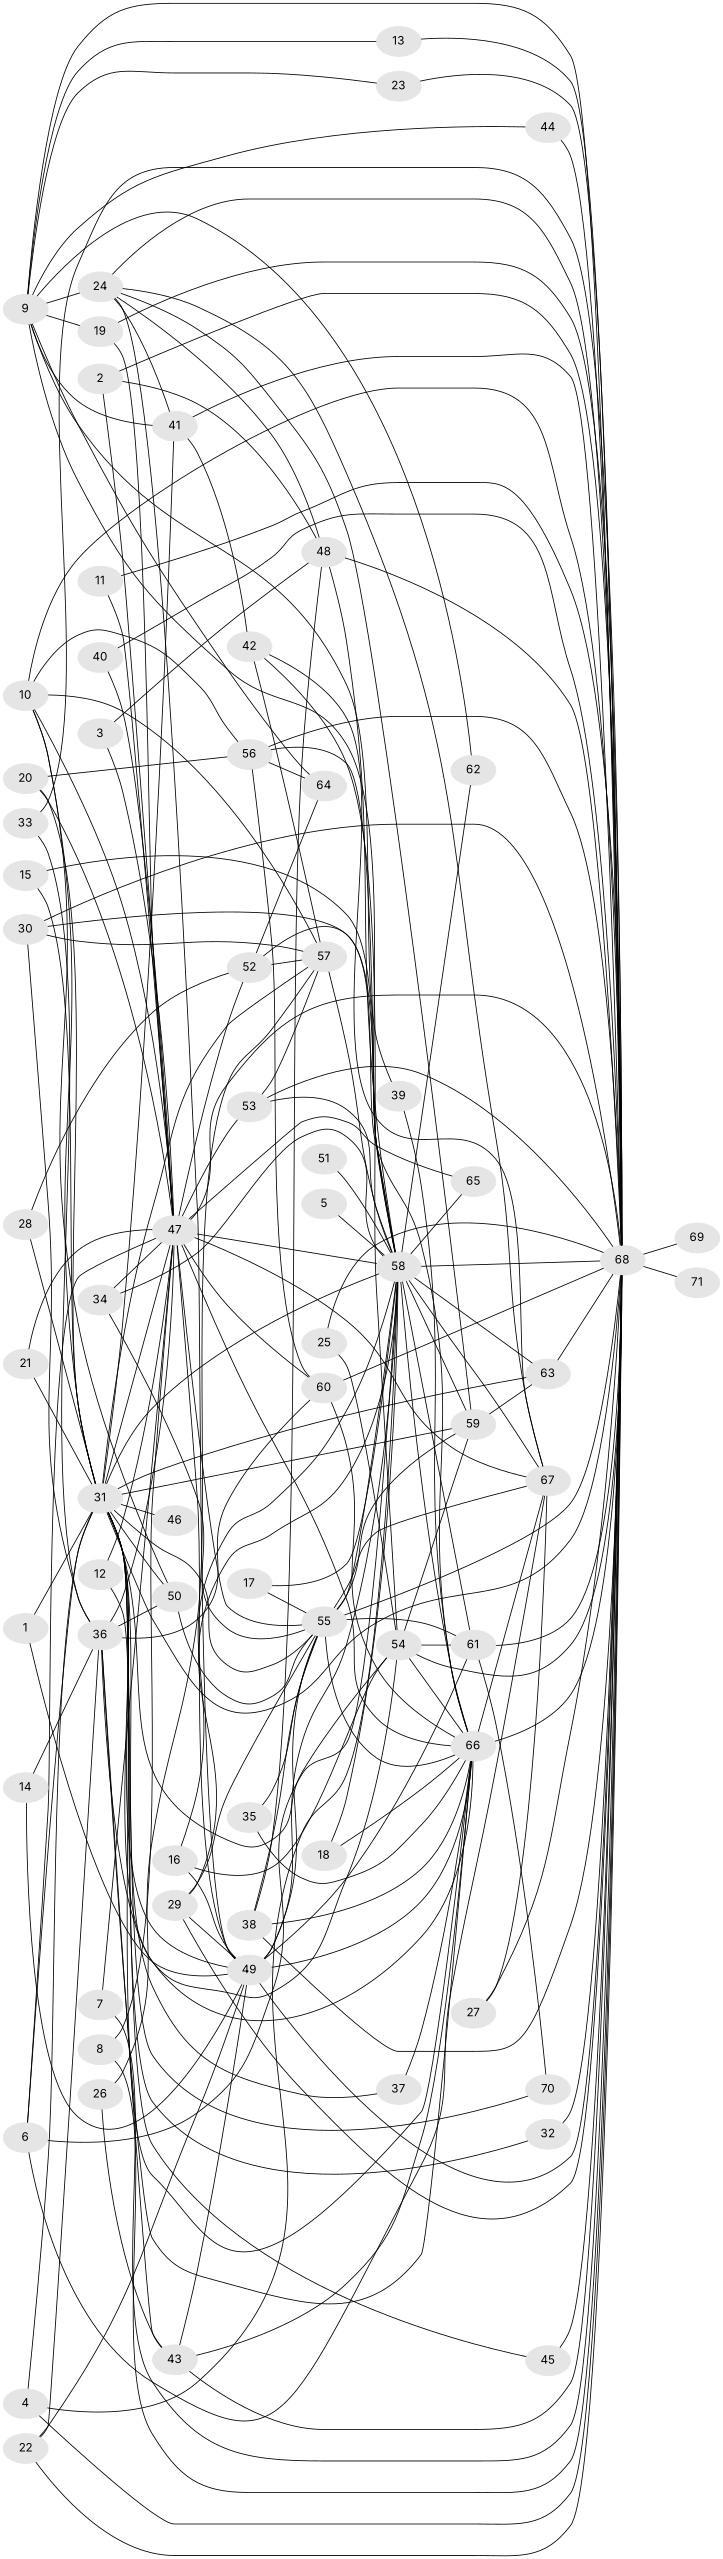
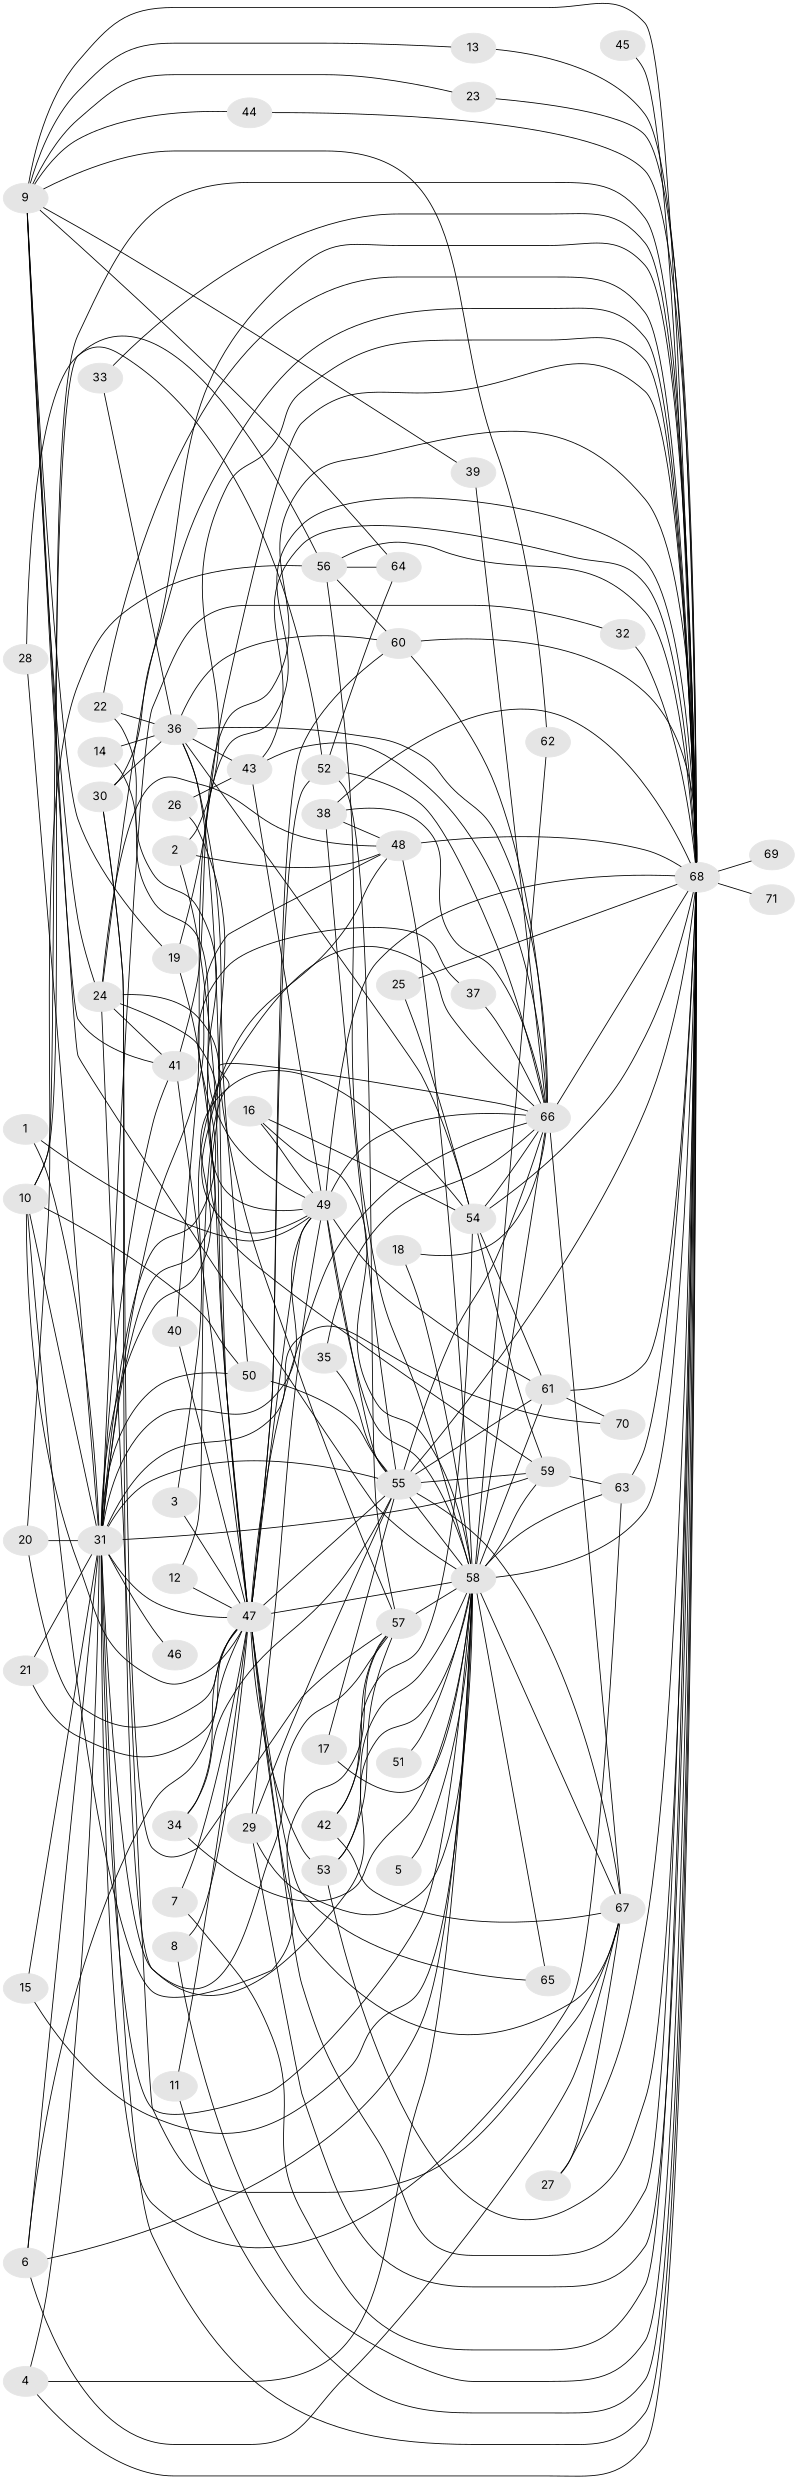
(227, 532) -> (212, 1342)
(141, 2102) -> (179, 1144)
